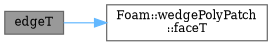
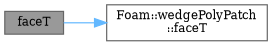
(34, 23) -> (34, 23)
